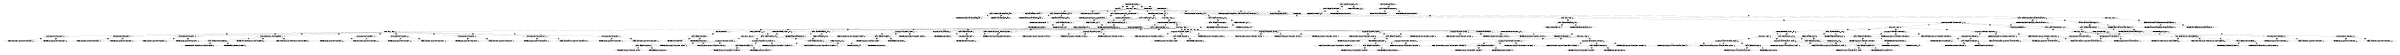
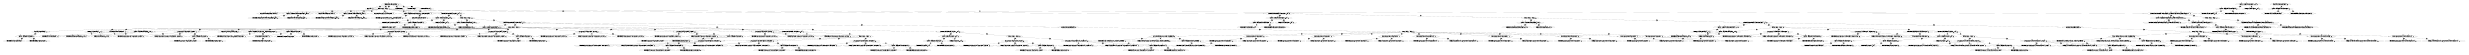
(1222, 11) -> (395, 6)
none -> (286, 36)
(1956, 39) -> (1919, 34)
